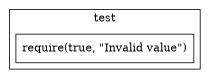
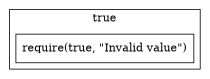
(105, 19) -> (105, 19)
